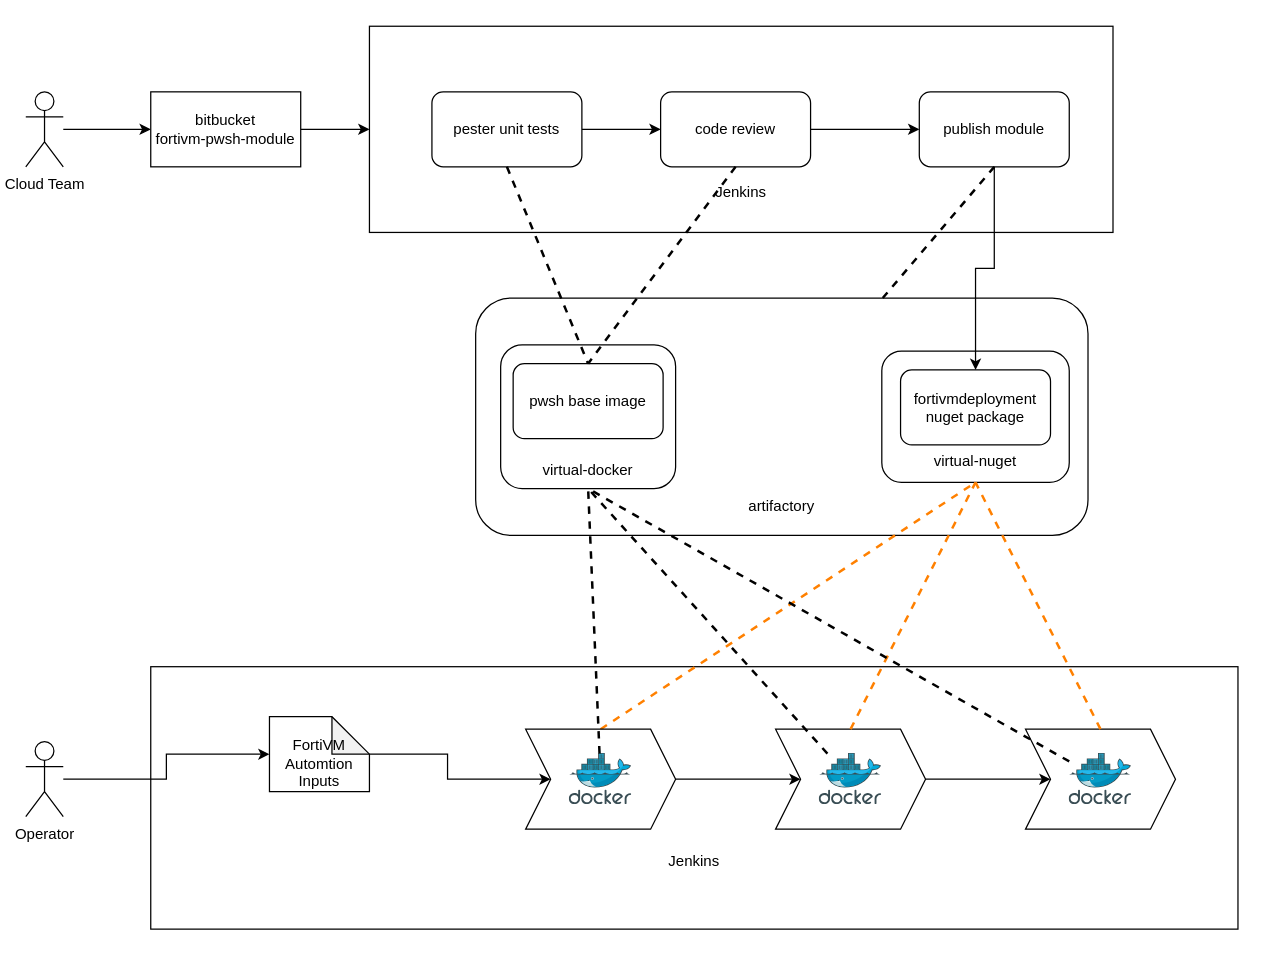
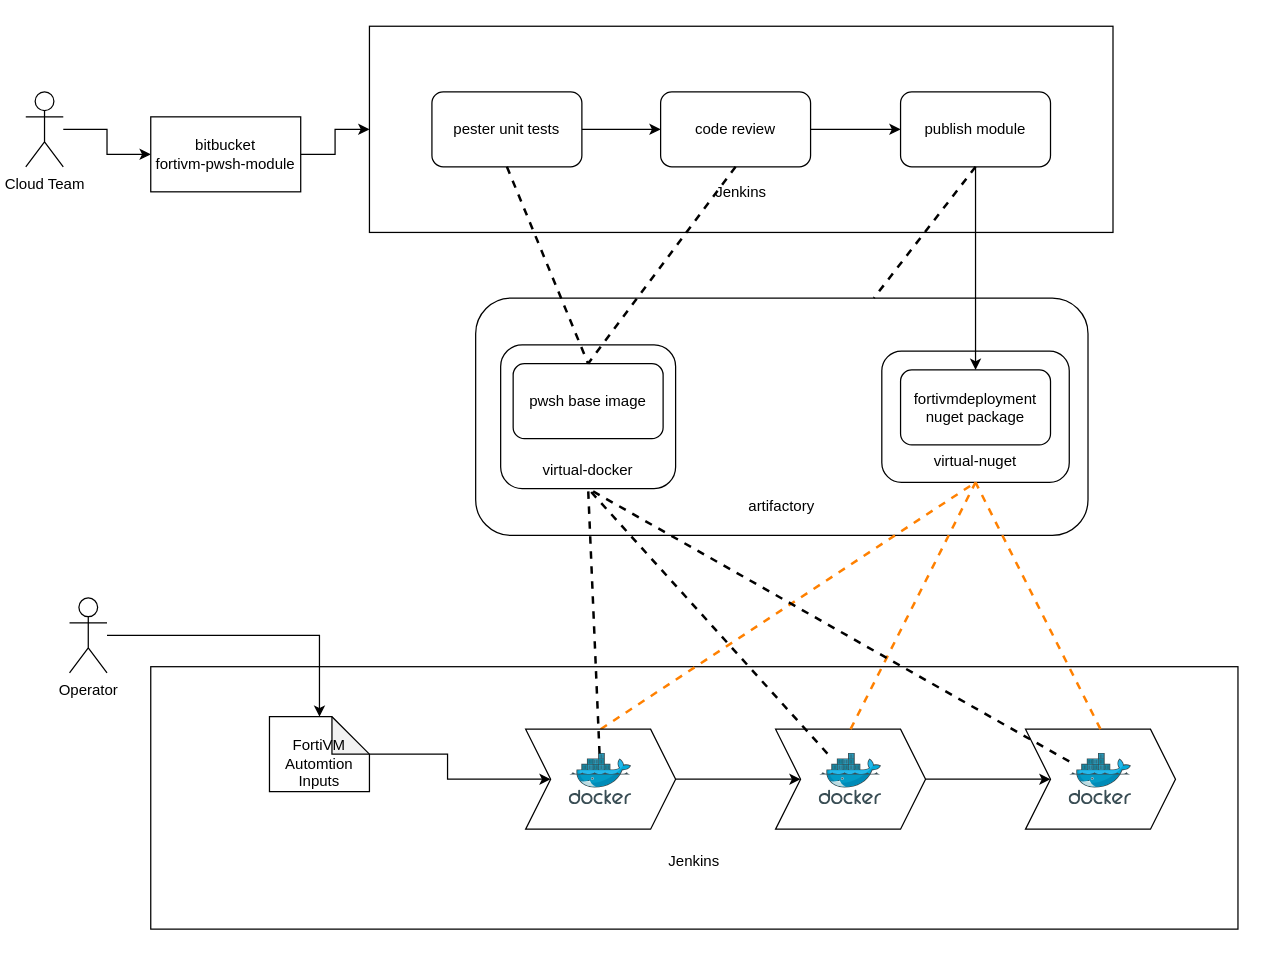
(226, 129) -> (226, 154)
(994, 129) -> (976, 129)
(44, 779) -> (88, 636)
